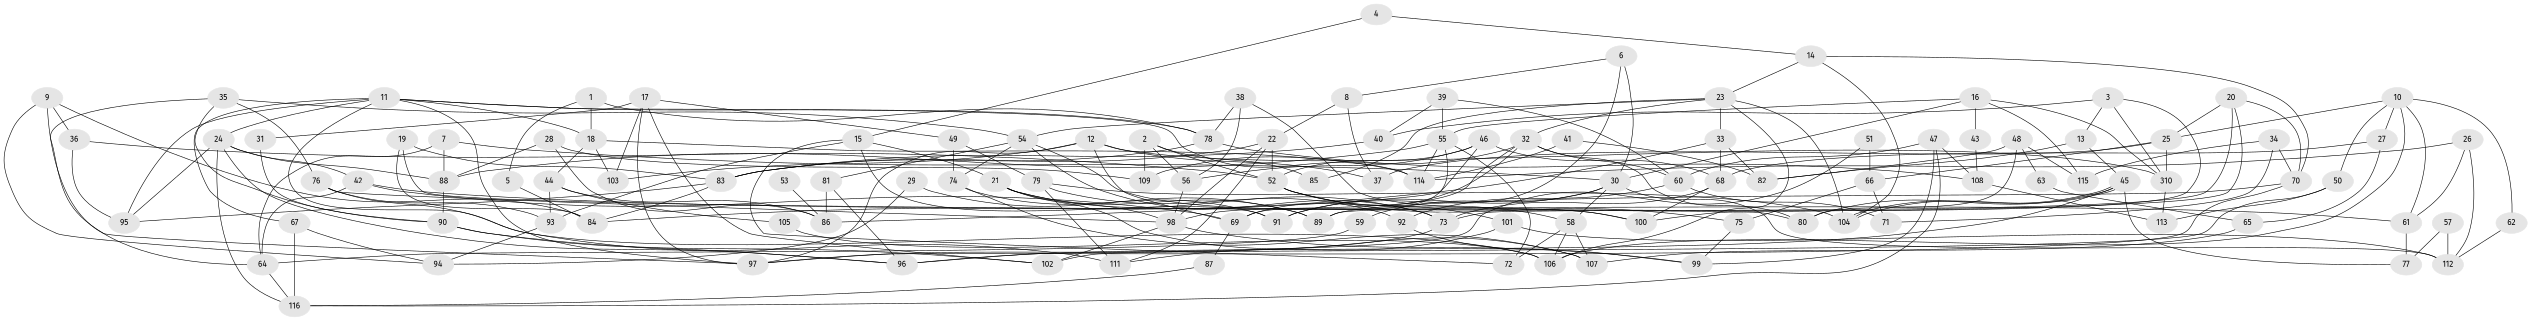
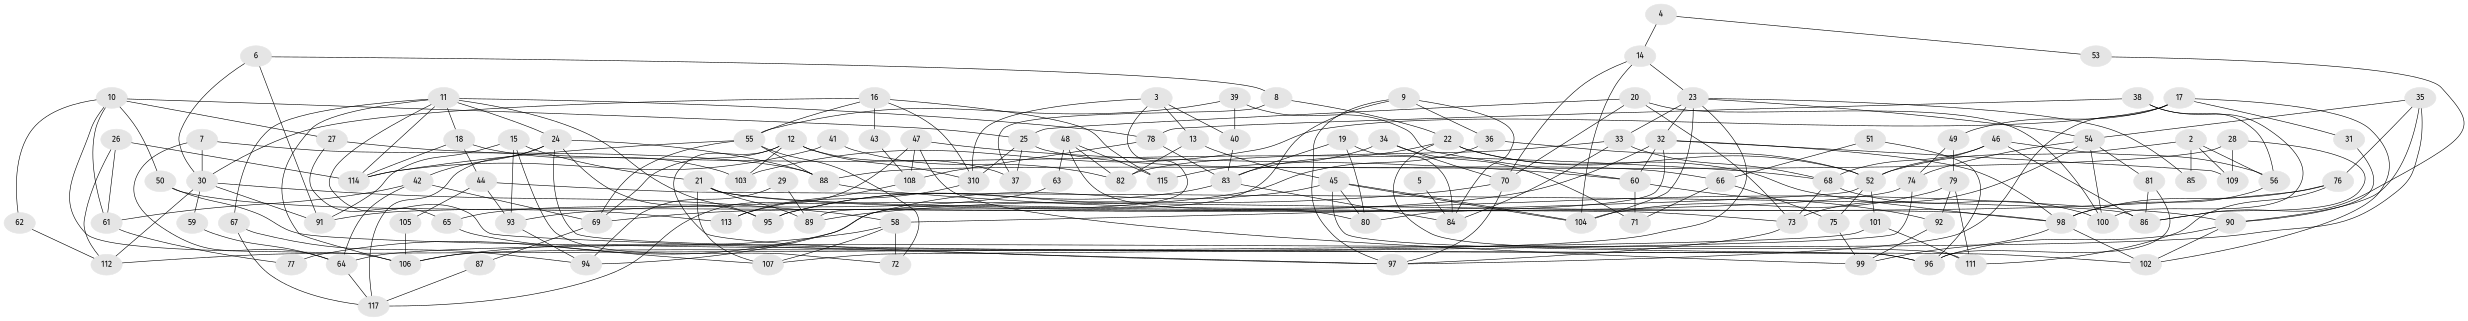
(1117, 77) -> (1878, 35)
(591, 98) -> none
(2448, 223) -> none
(295, 306) -> (374, 306)
